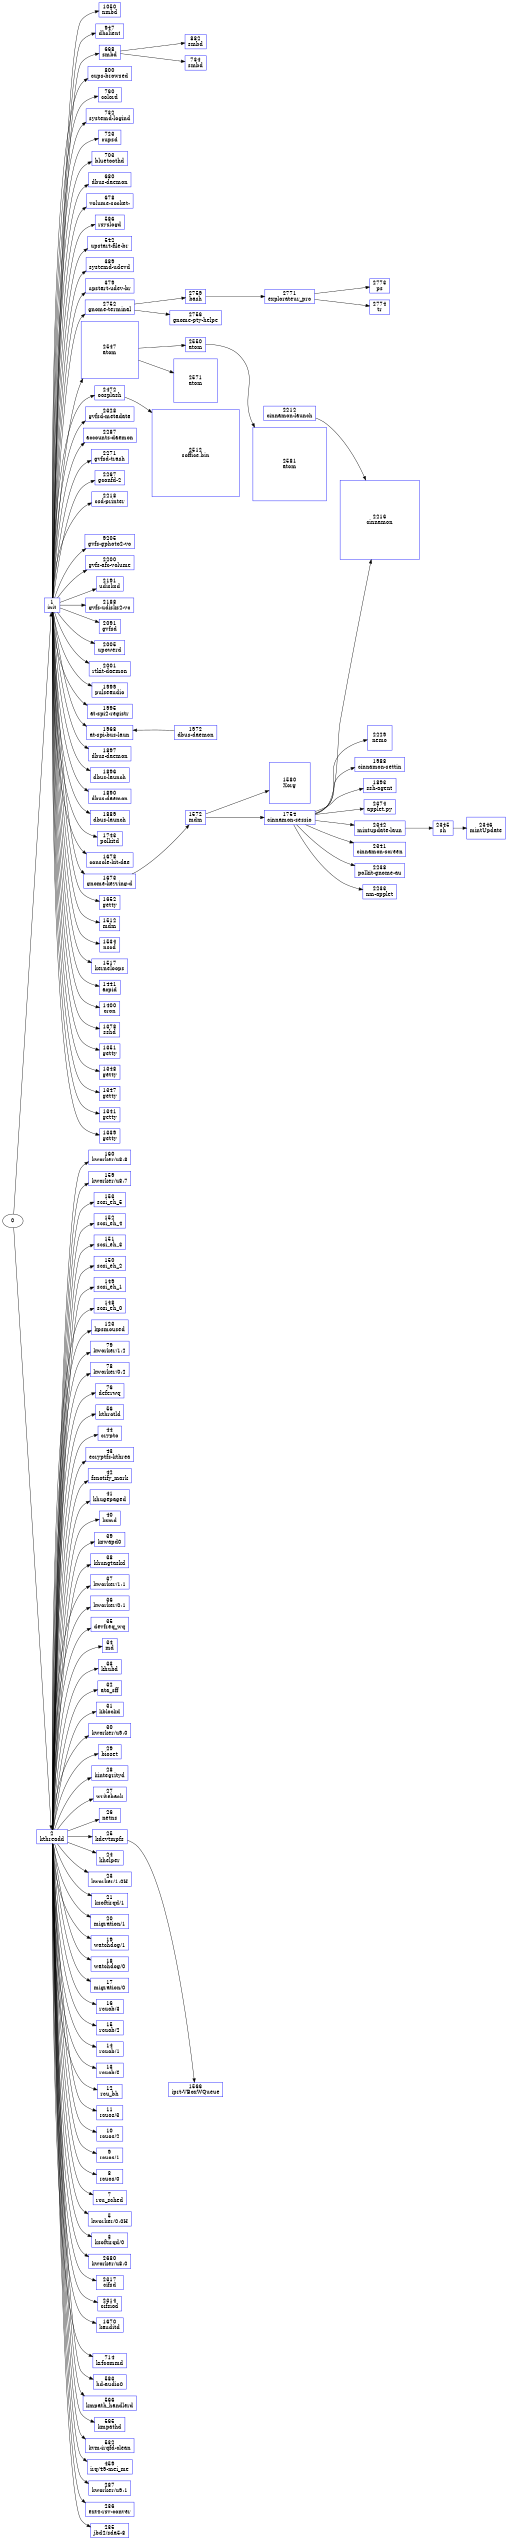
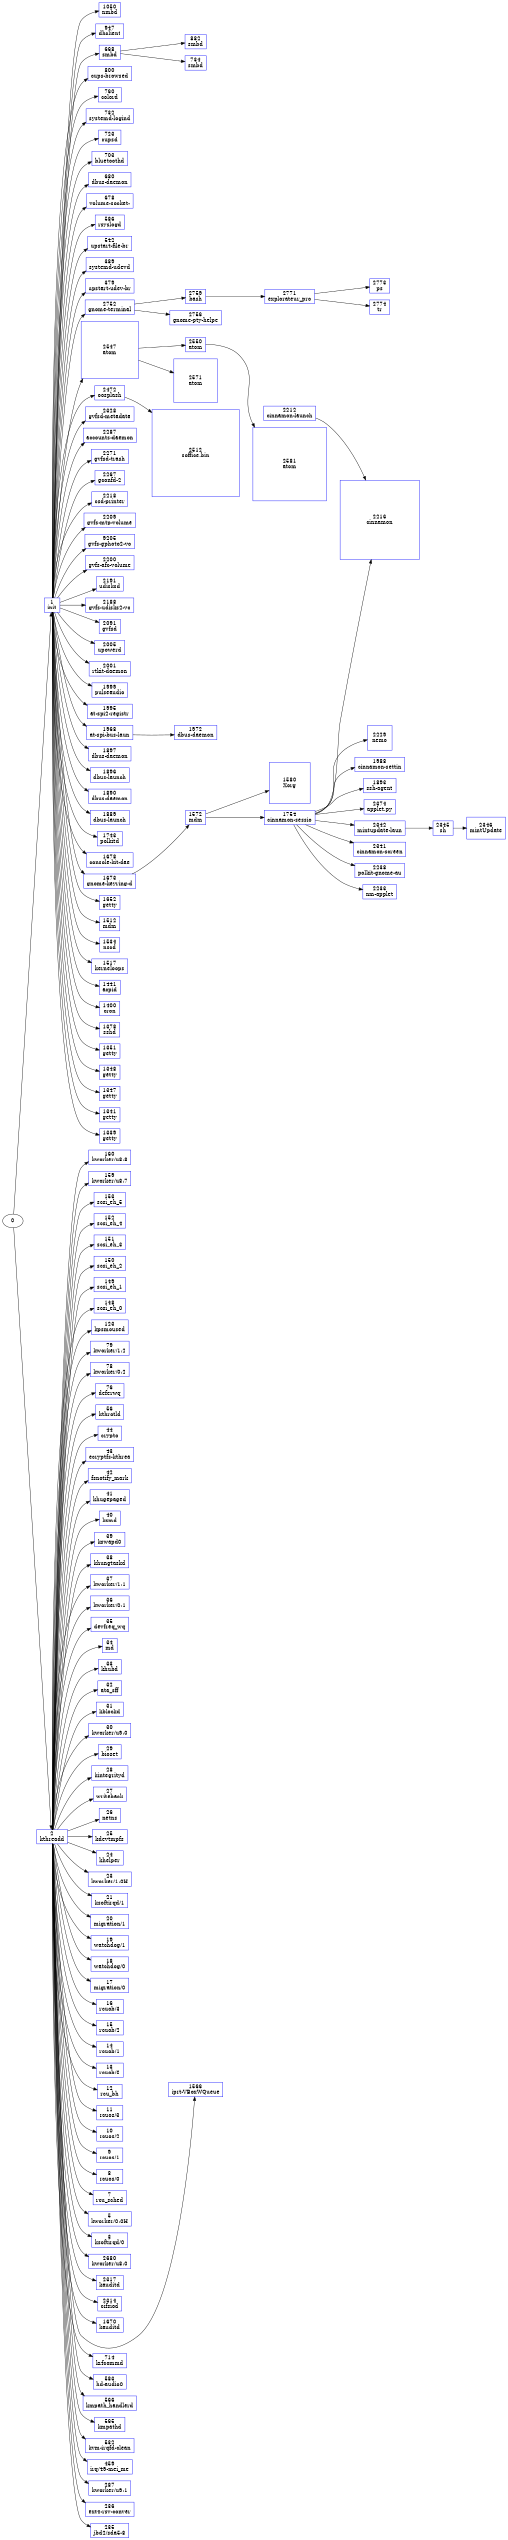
none -> (110, 520)
(156, 730) -> (152, 735)
(175, 1954) -> (78, 2324)
(110, 2283) -> (110, 2283)
